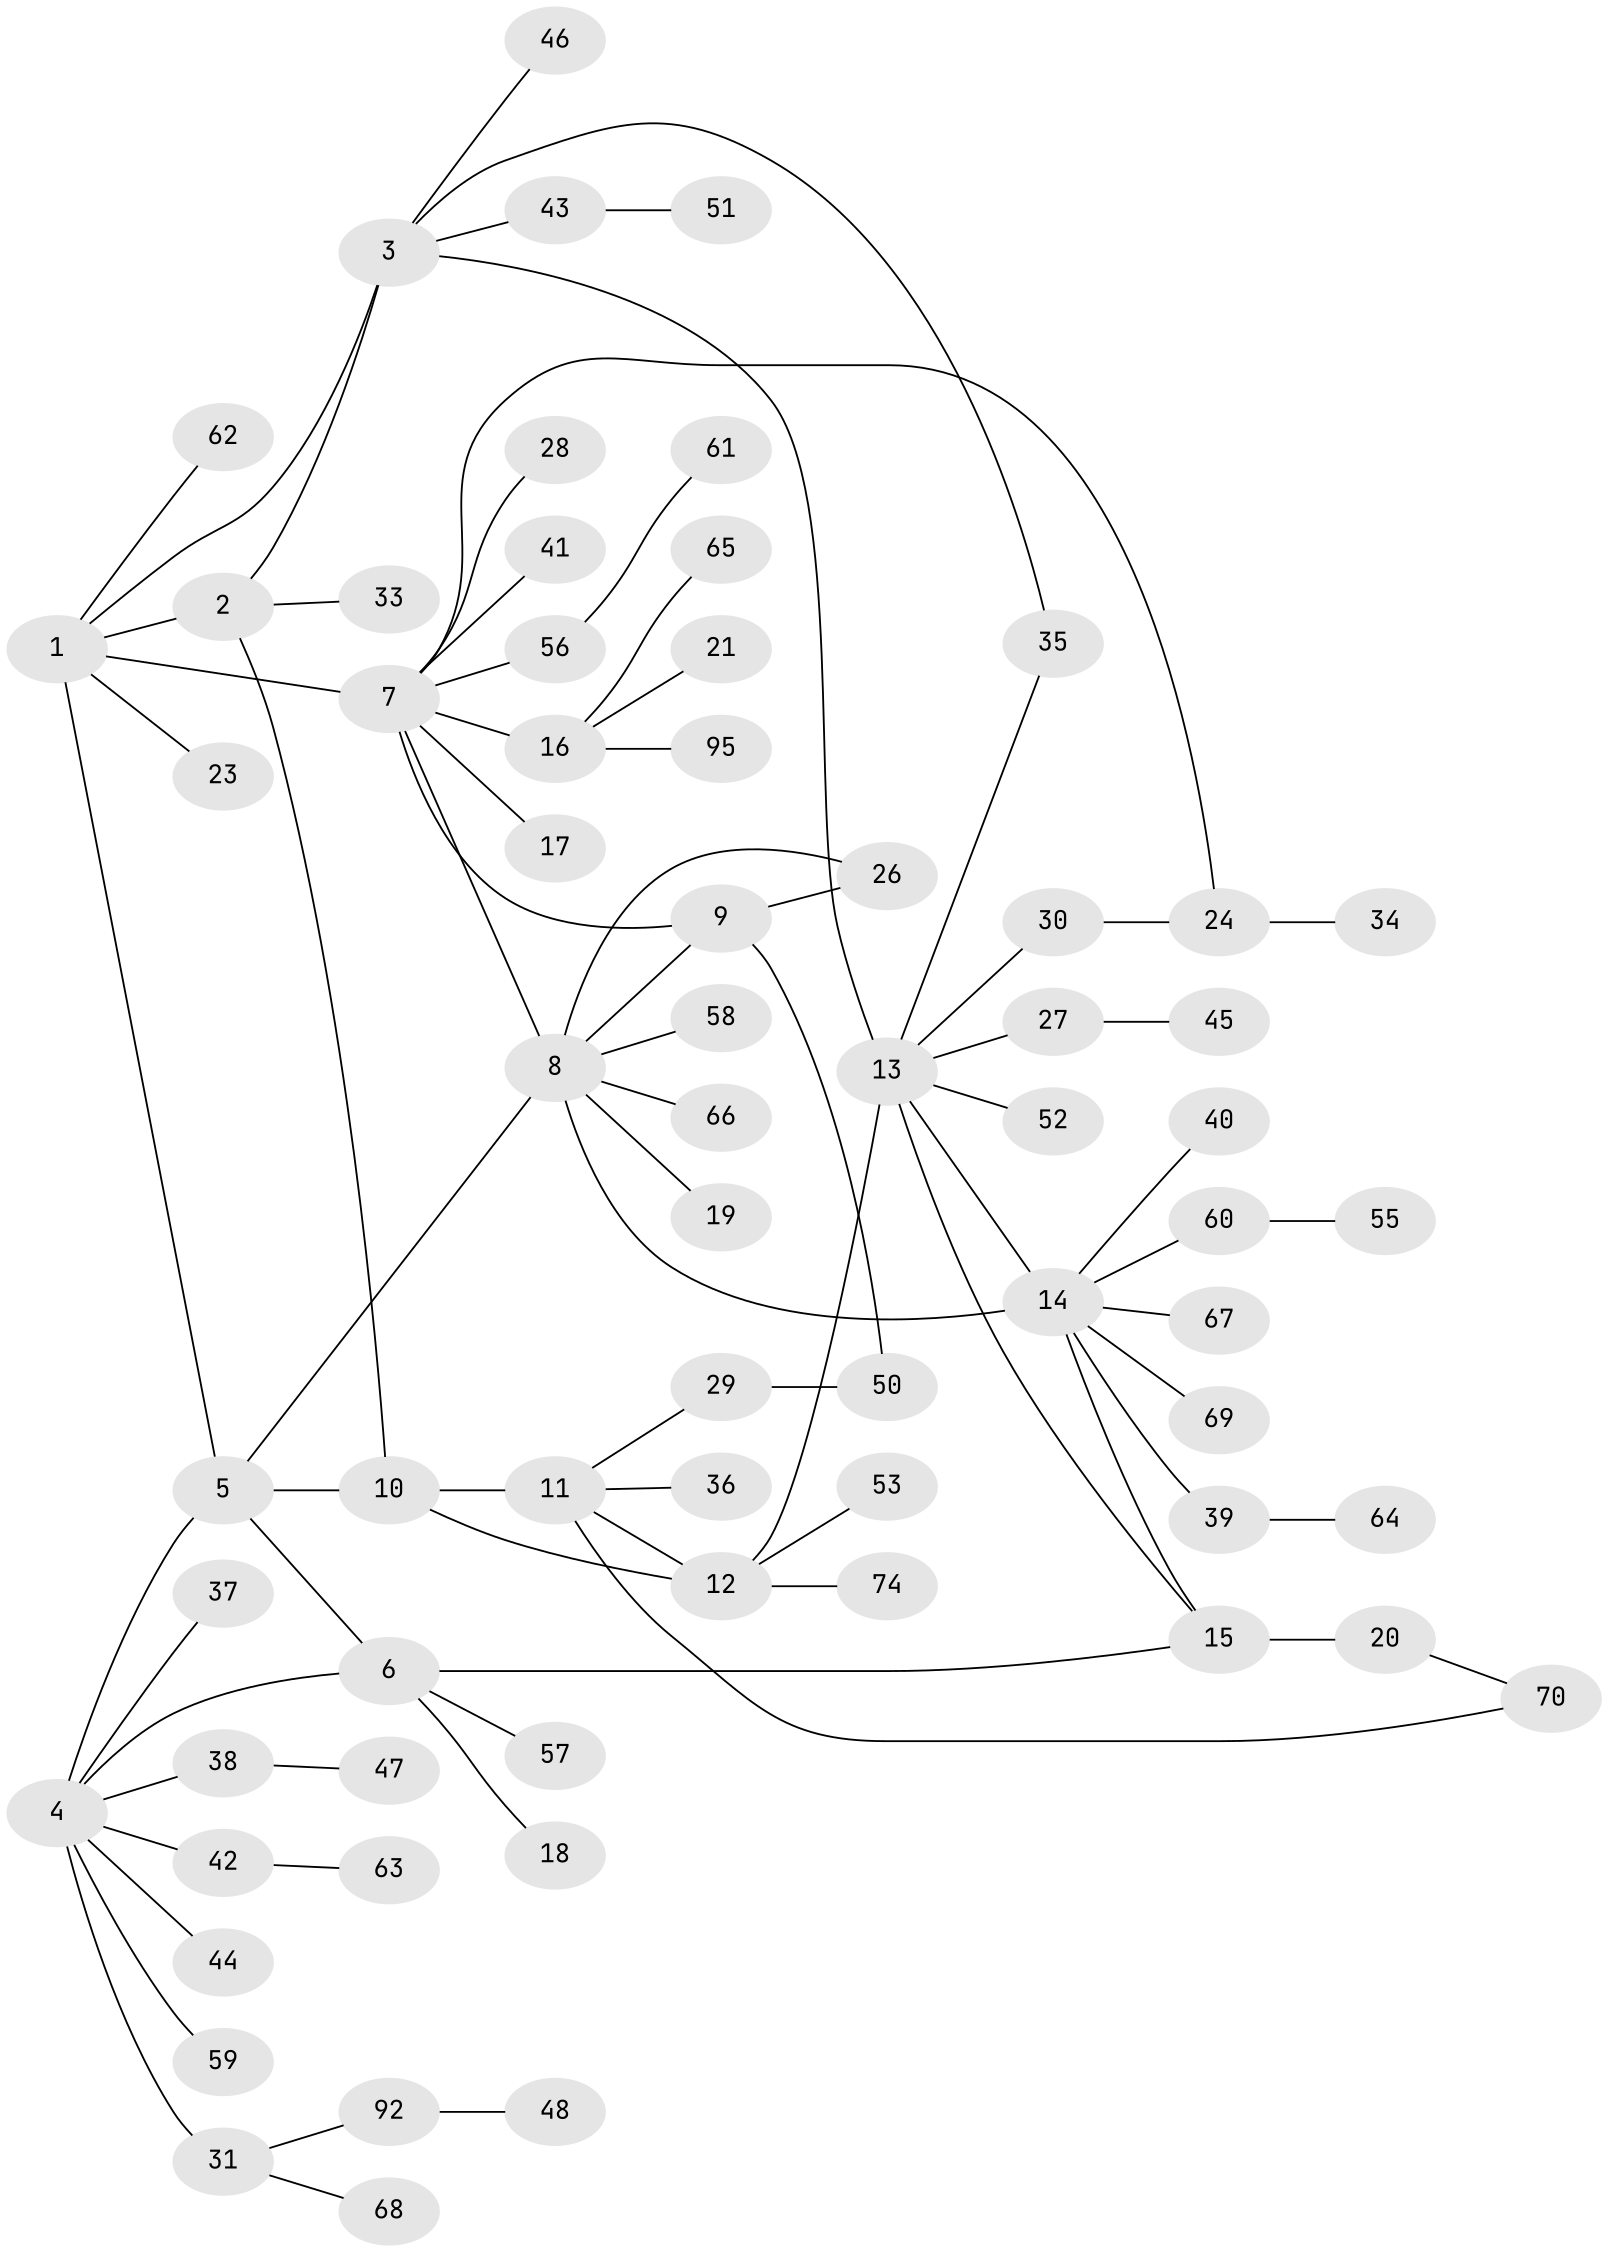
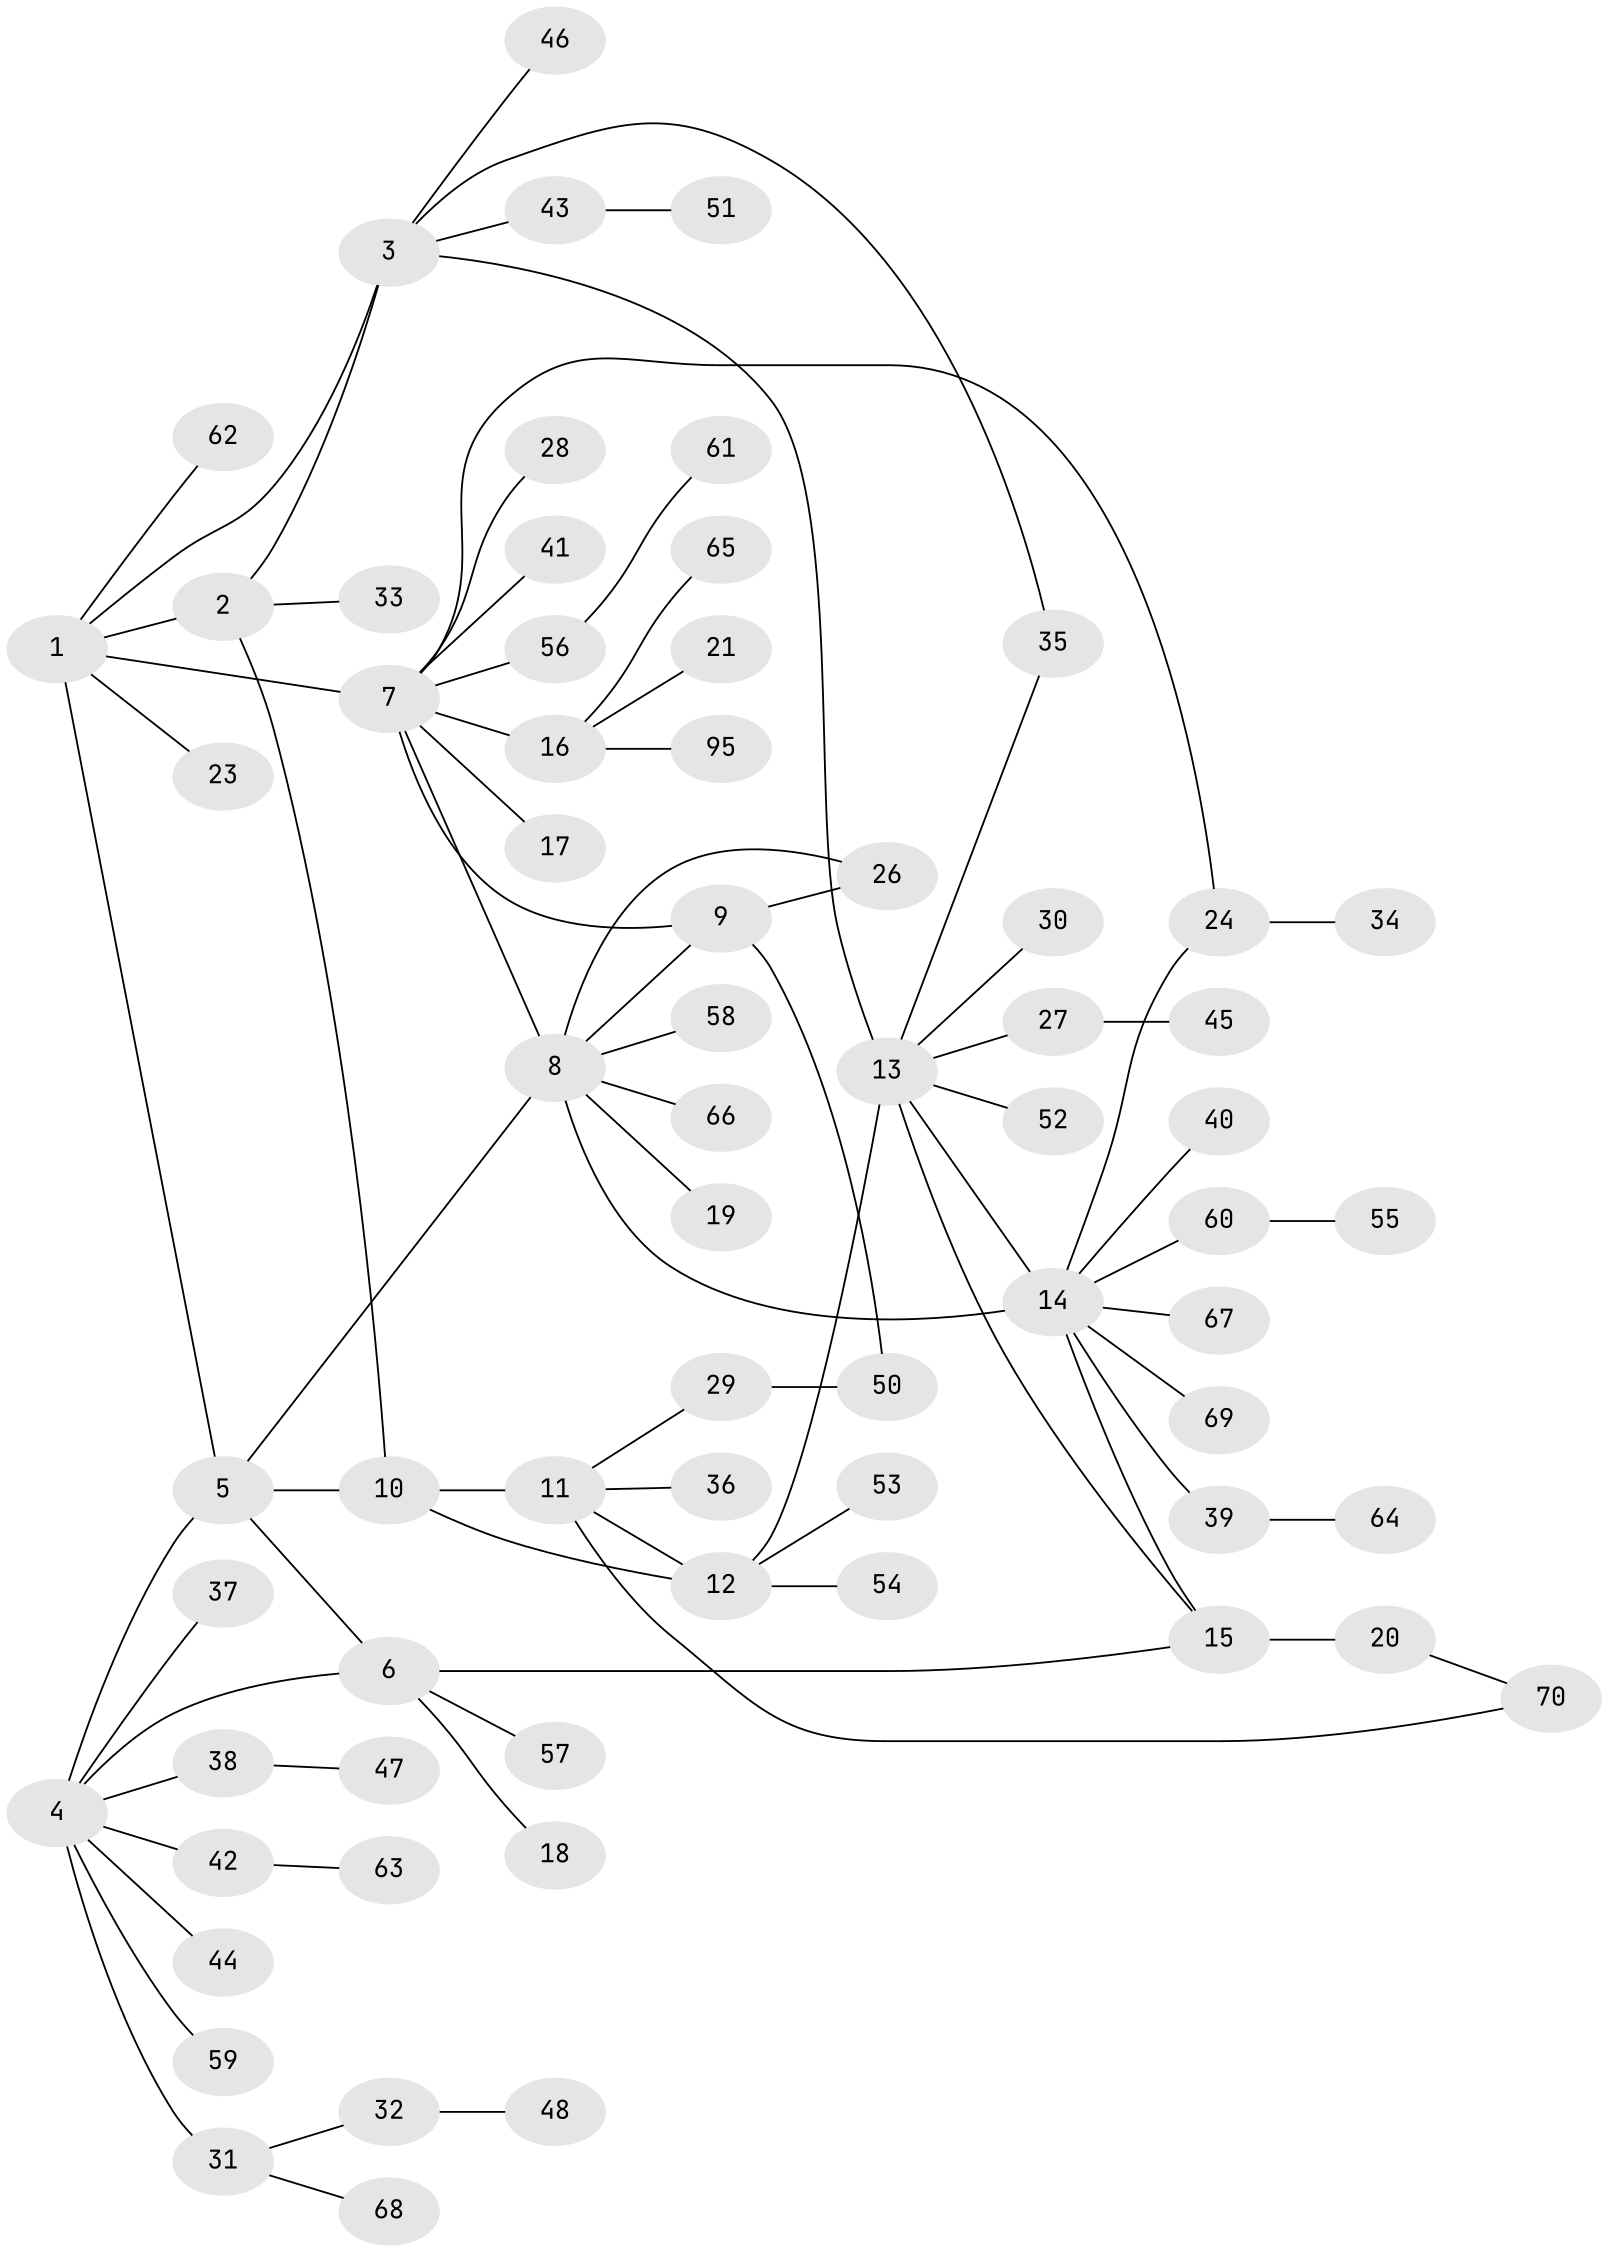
(1136, 922) -> (1121, 1106)
(887, 1586) -> (887, 1586)
(389, 2112) -> (389, 2112)
